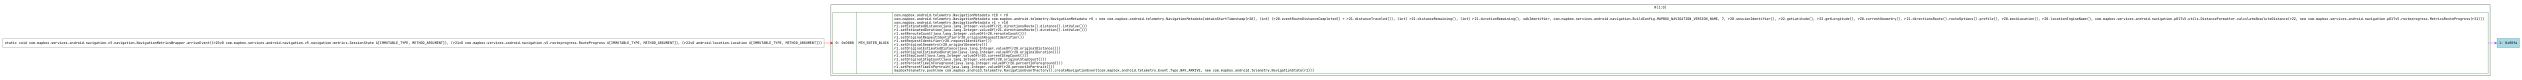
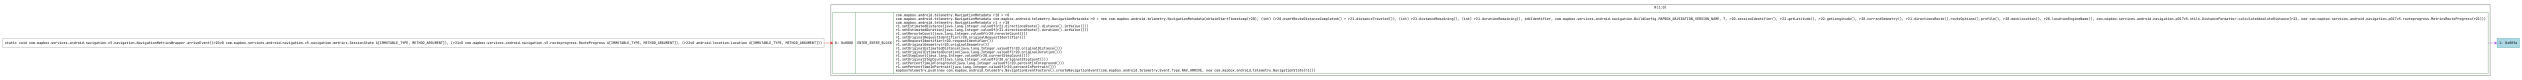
(874, 43) -> (875, 43)
